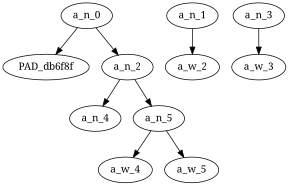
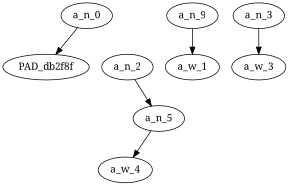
(192, 16) -> (192, 16)
(105, 39) -> none
(46, 67) -> (46, 67)
(192, 67) -> (192, 67)
(95, 119) -> none
(192, 170) -> none
